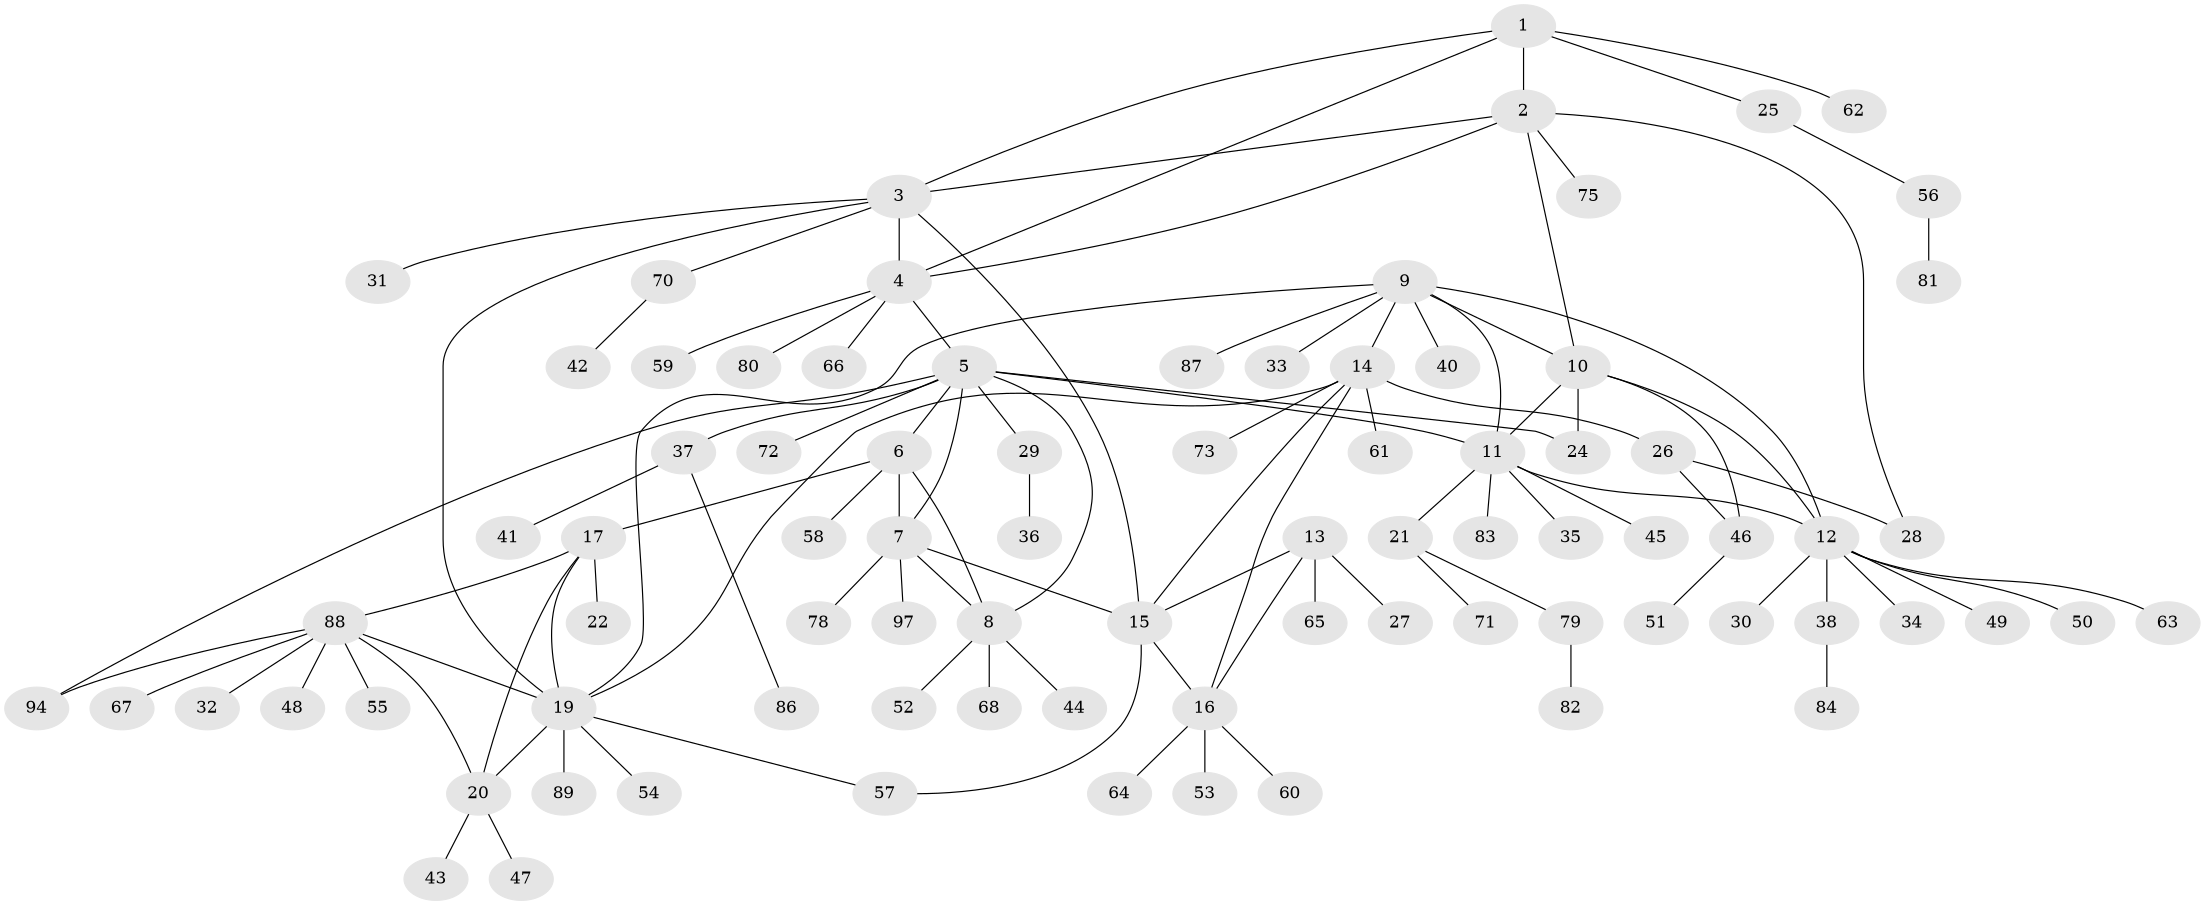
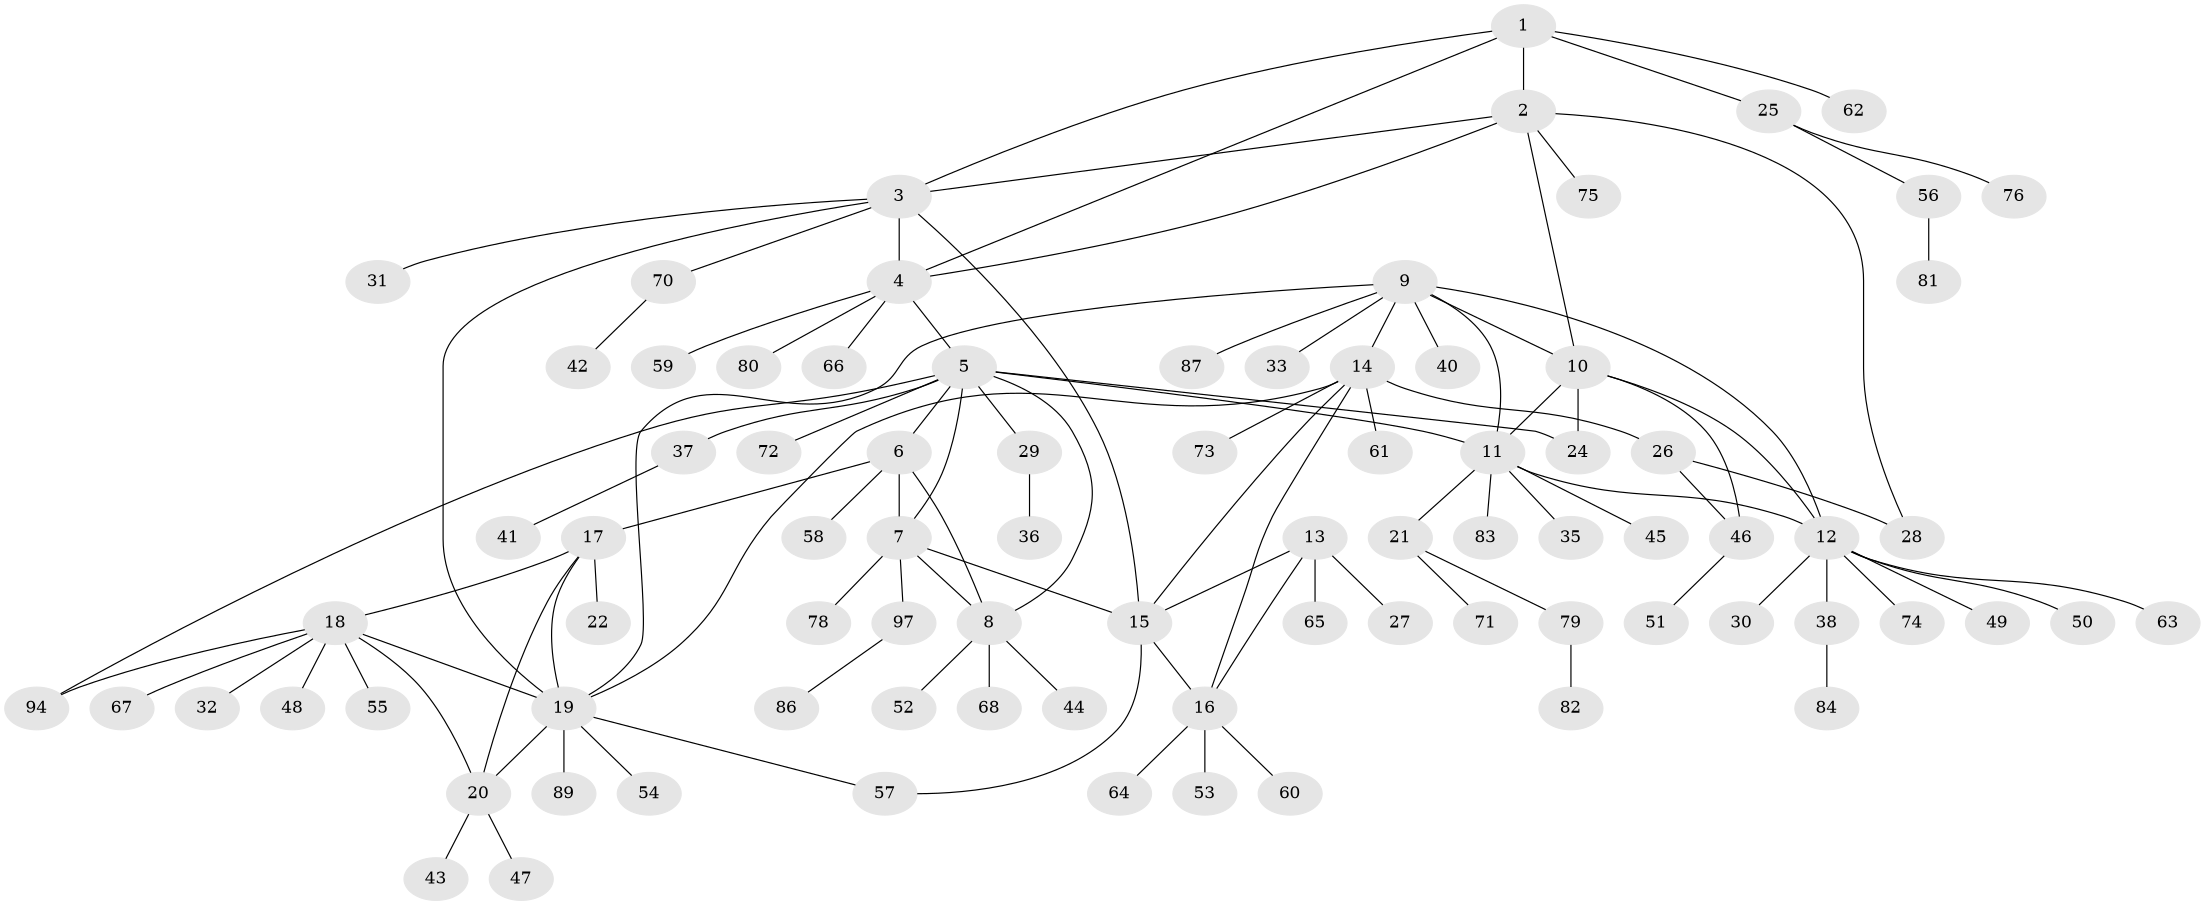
none -> (2014, 197)
(737, 586) -> (845, 666)
(335, 623) -> (335, 623)
(1912, 623) -> (1912, 623)
